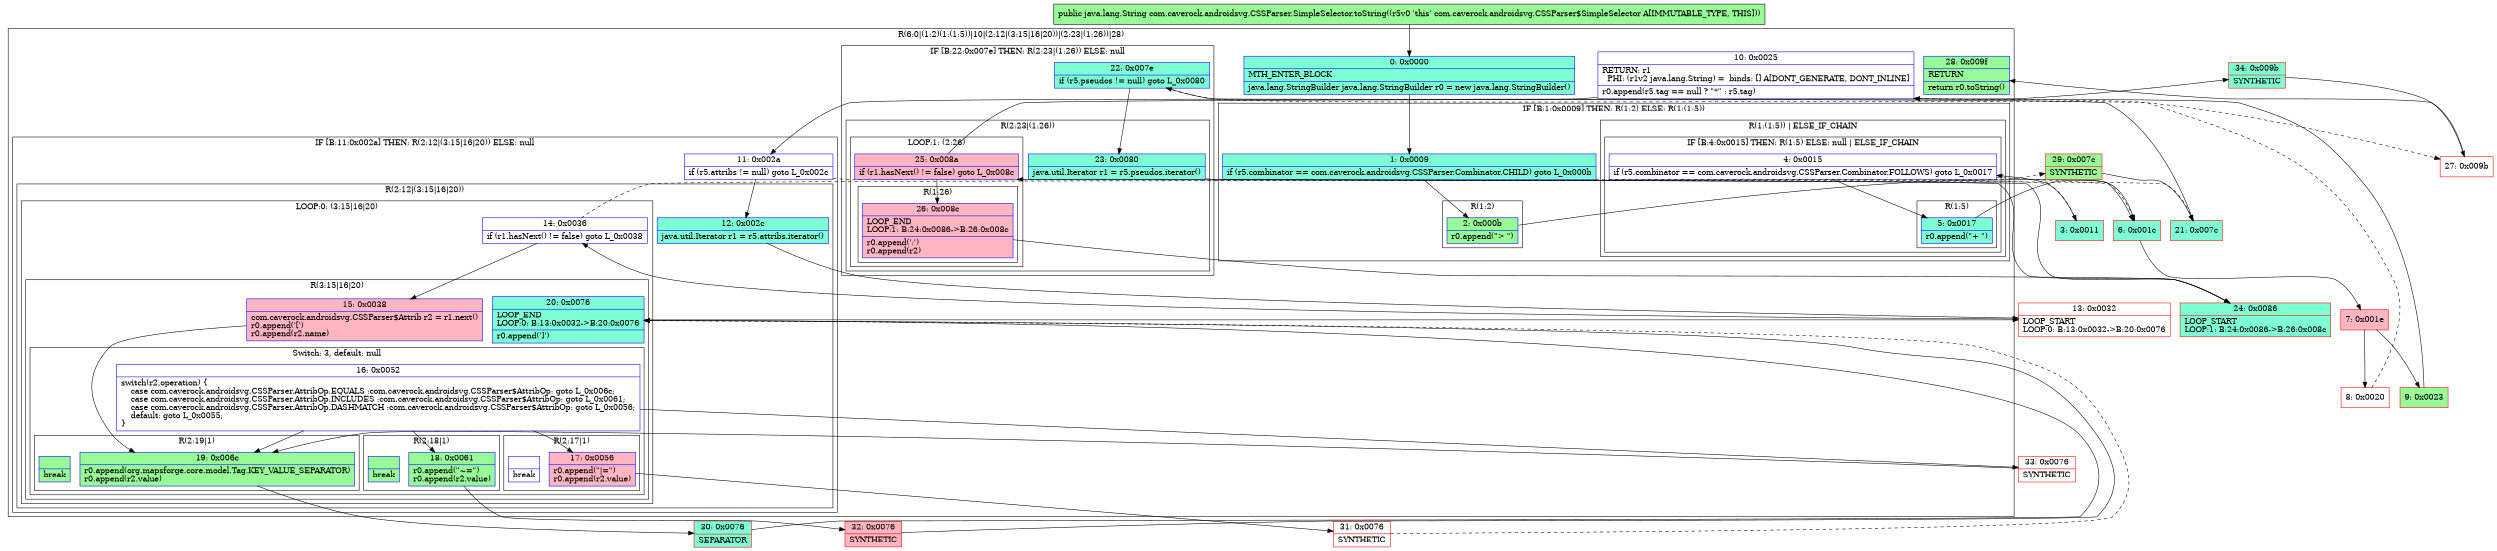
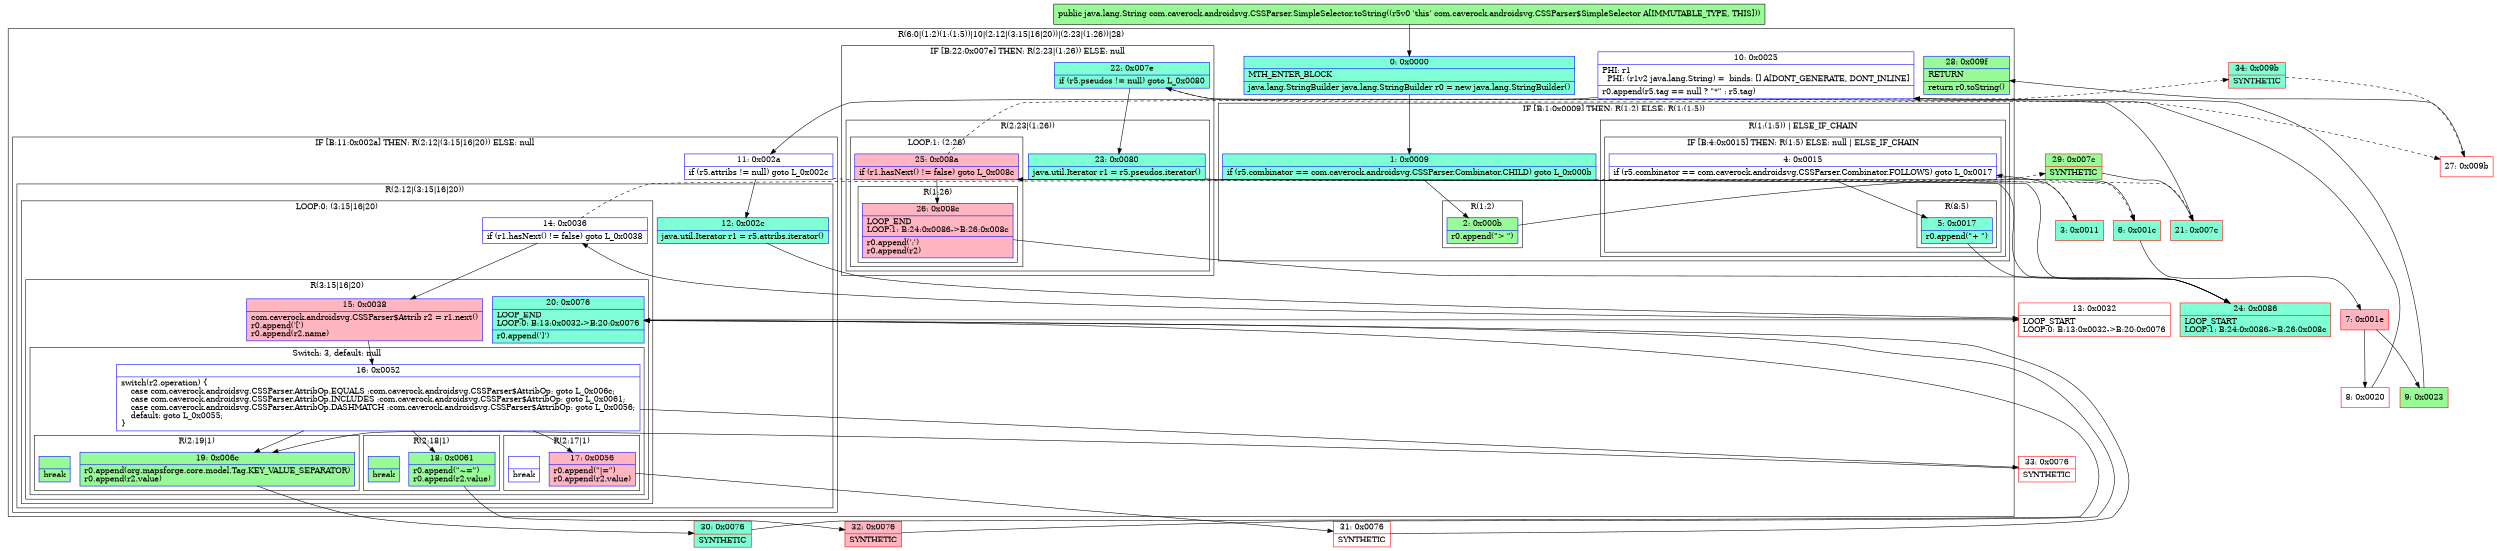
(1628, 71) -> (1618, 71)
(2389, 89) -> (2389, 89)
(1577, 99) -> (1577, 99)
(2243, 136) -> (2243, 136)
(2036, 187) -> (2093, 278)
(1957, 207) -> (1957, 207)
(1804, 336) -> (1804, 336)
(118, 343) -> (370, 351)
(723, 540) -> (722, 540)
